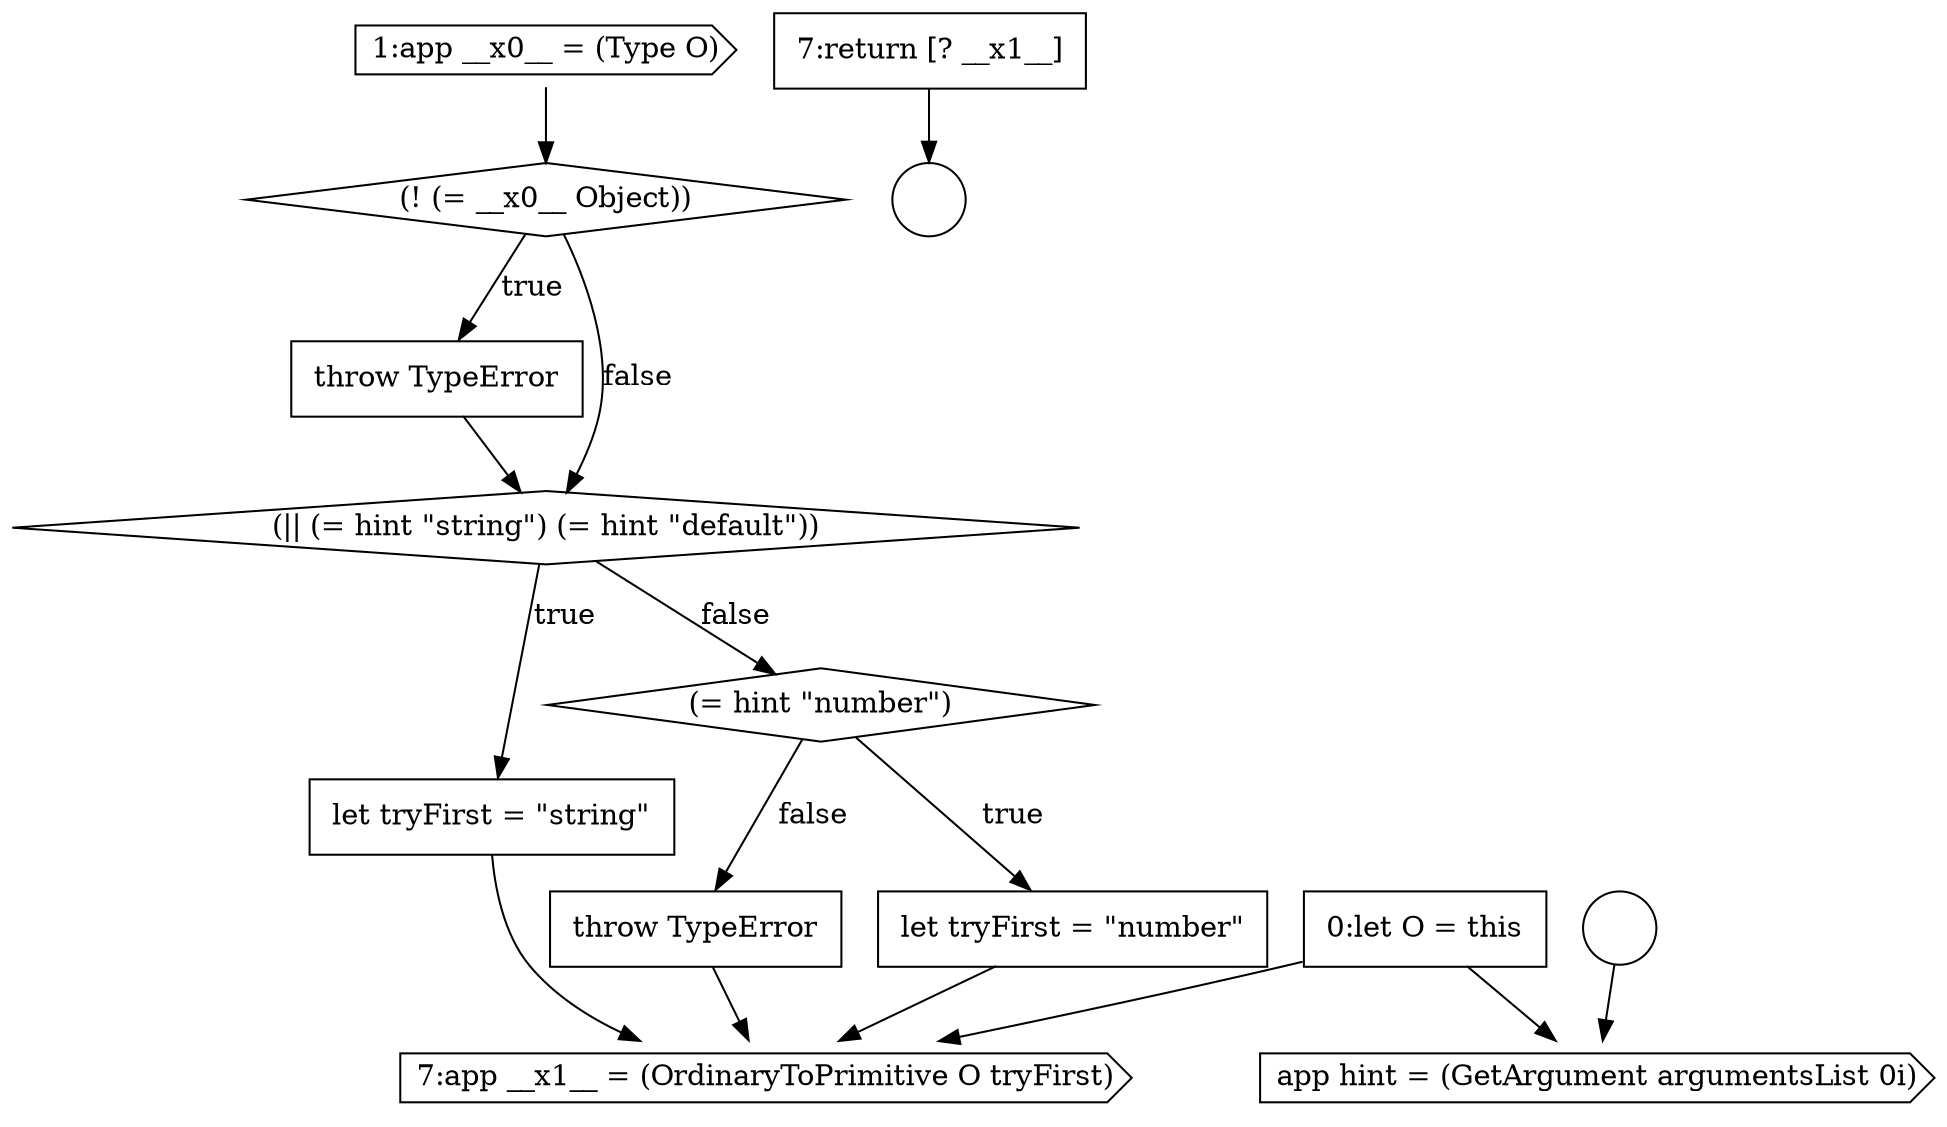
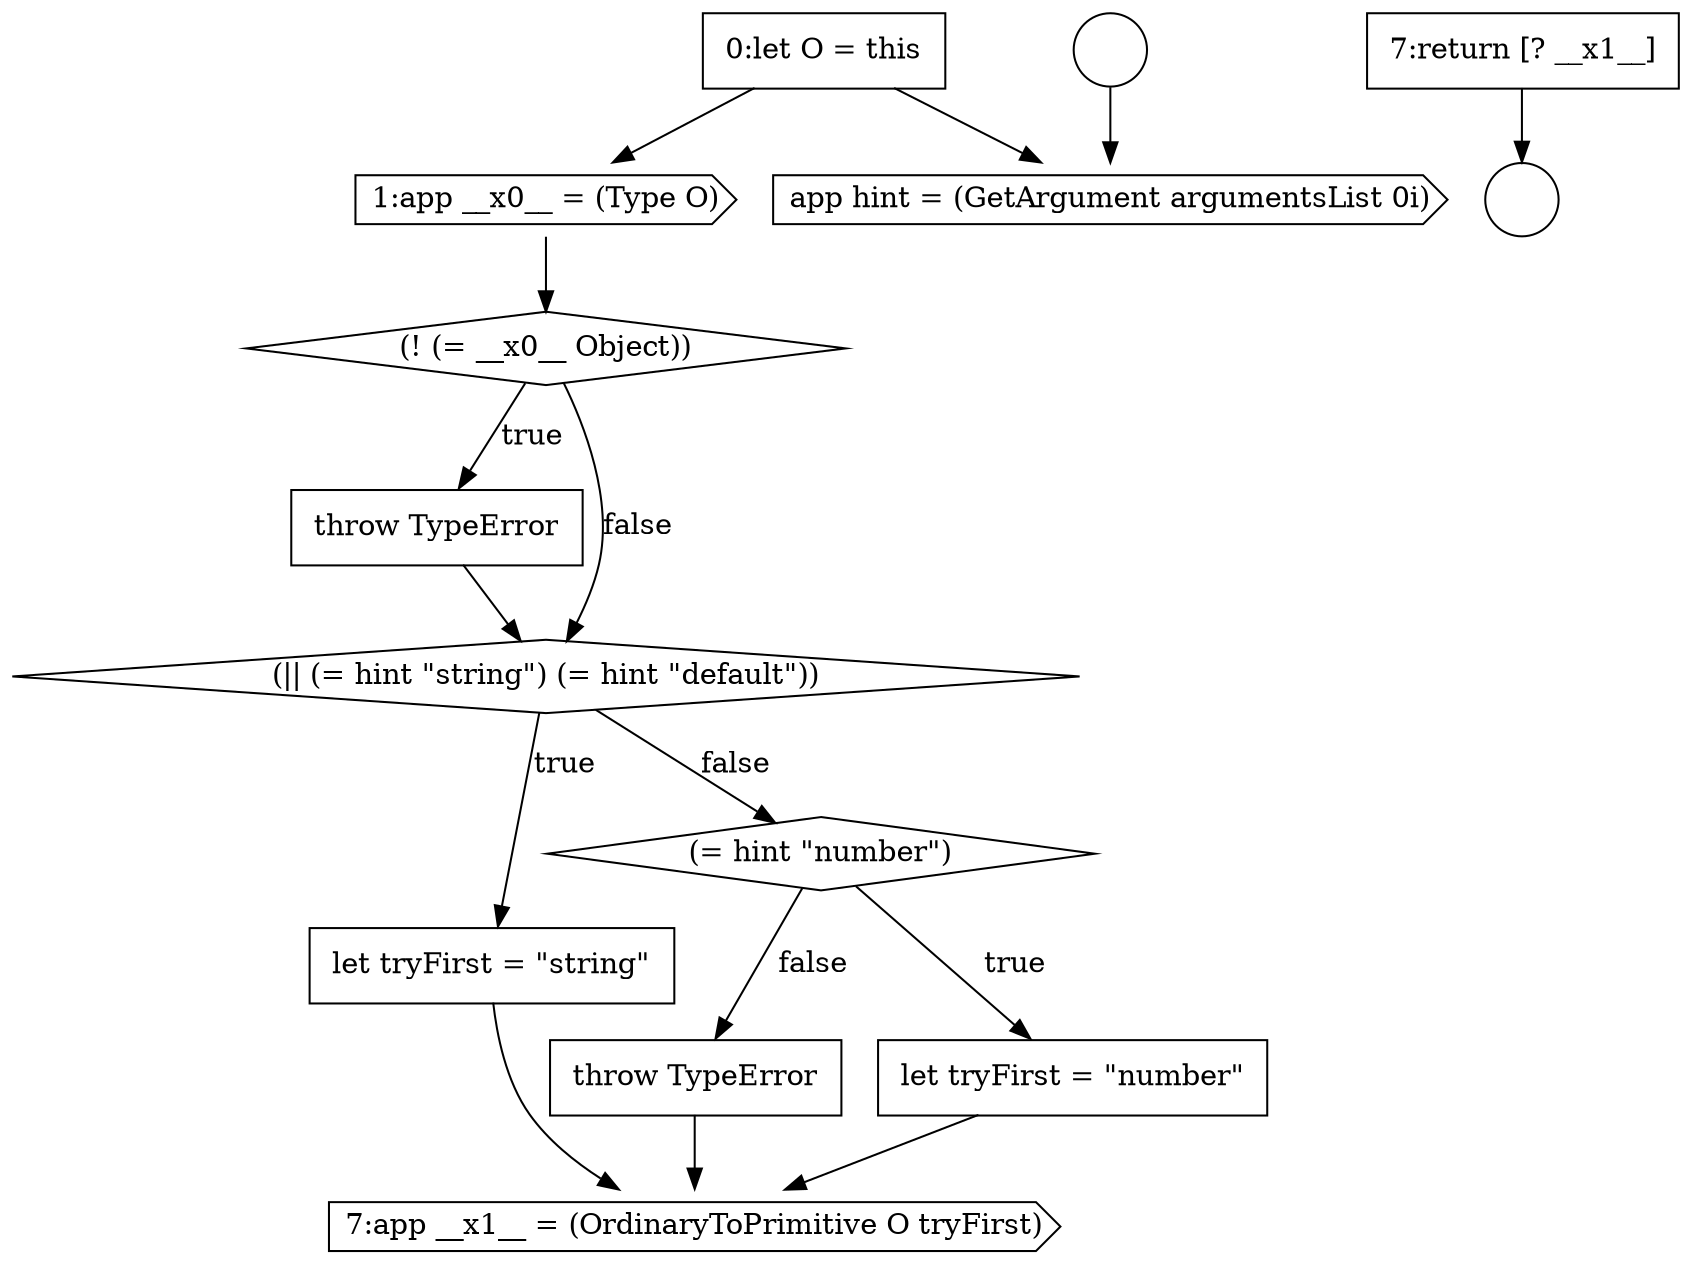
(1131, 1001) -> (693, 120)
